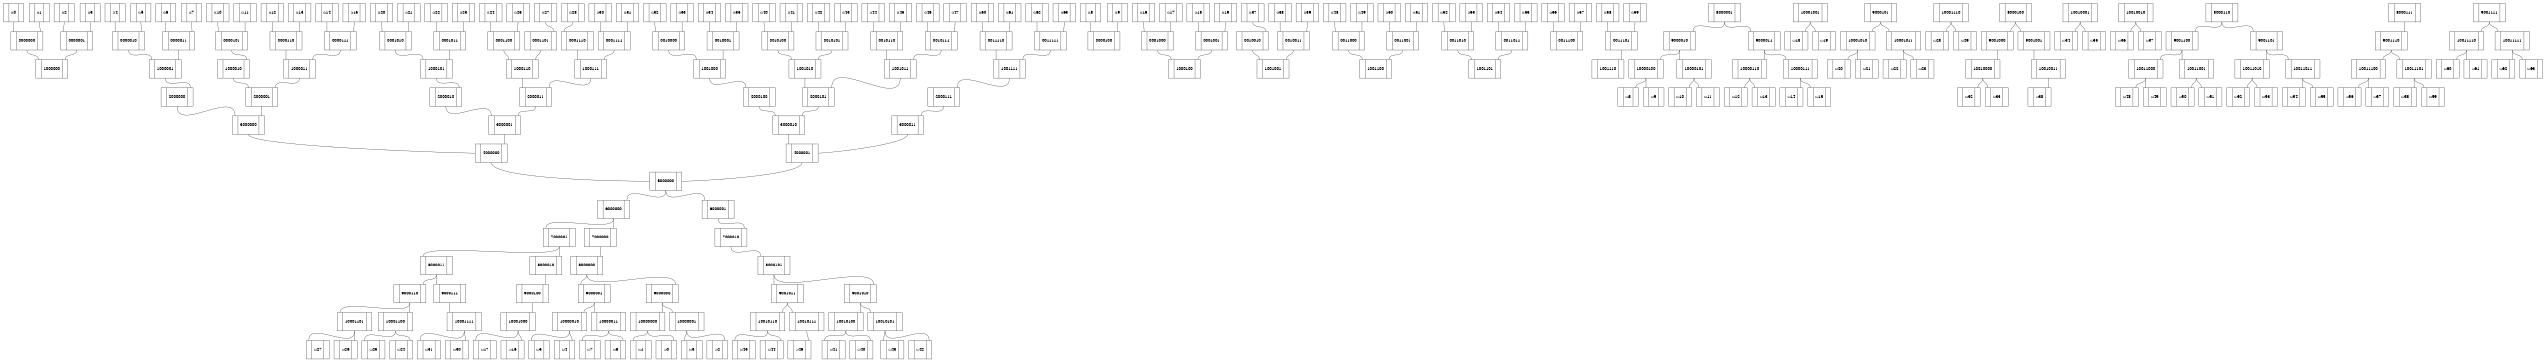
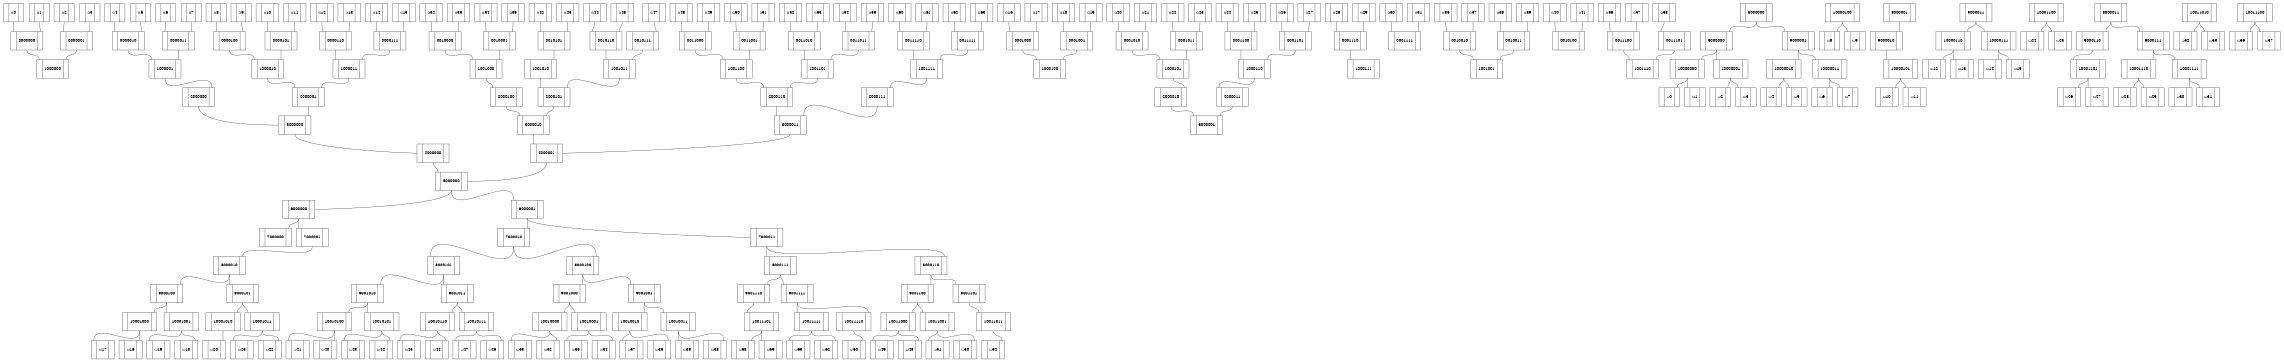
(928, 13) -> none
none -> (1282, 13)
none -> (1364, 13)
none -> (1446, 13)
(1635, 13) -> none
(1738, 27) -> none
none -> (242, 55)
(609, 55) -> none
(785, 55) -> none
none -> (1626, 55)
(1670, 55) -> none
none -> (2153, 55)
(2267, 55) -> none
(2387, 55) -> none
(1867, 69) -> none
(2476, 69) -> none
(570, 83) -> none
none -> (777, 97)
(2322, 97) -> none
(505, 139) -> none
none -> (767, 237)
(491, 251) -> none
none -> (555, 251)
(600, 251) -> none
none -> (229, 280)
none -> (782, 280)
none -> (167, 308)
(410, 308) -> none
none -> (572, 308)
none -> (644, 308)
none -> (464, 350)
none -> (687, 350)
